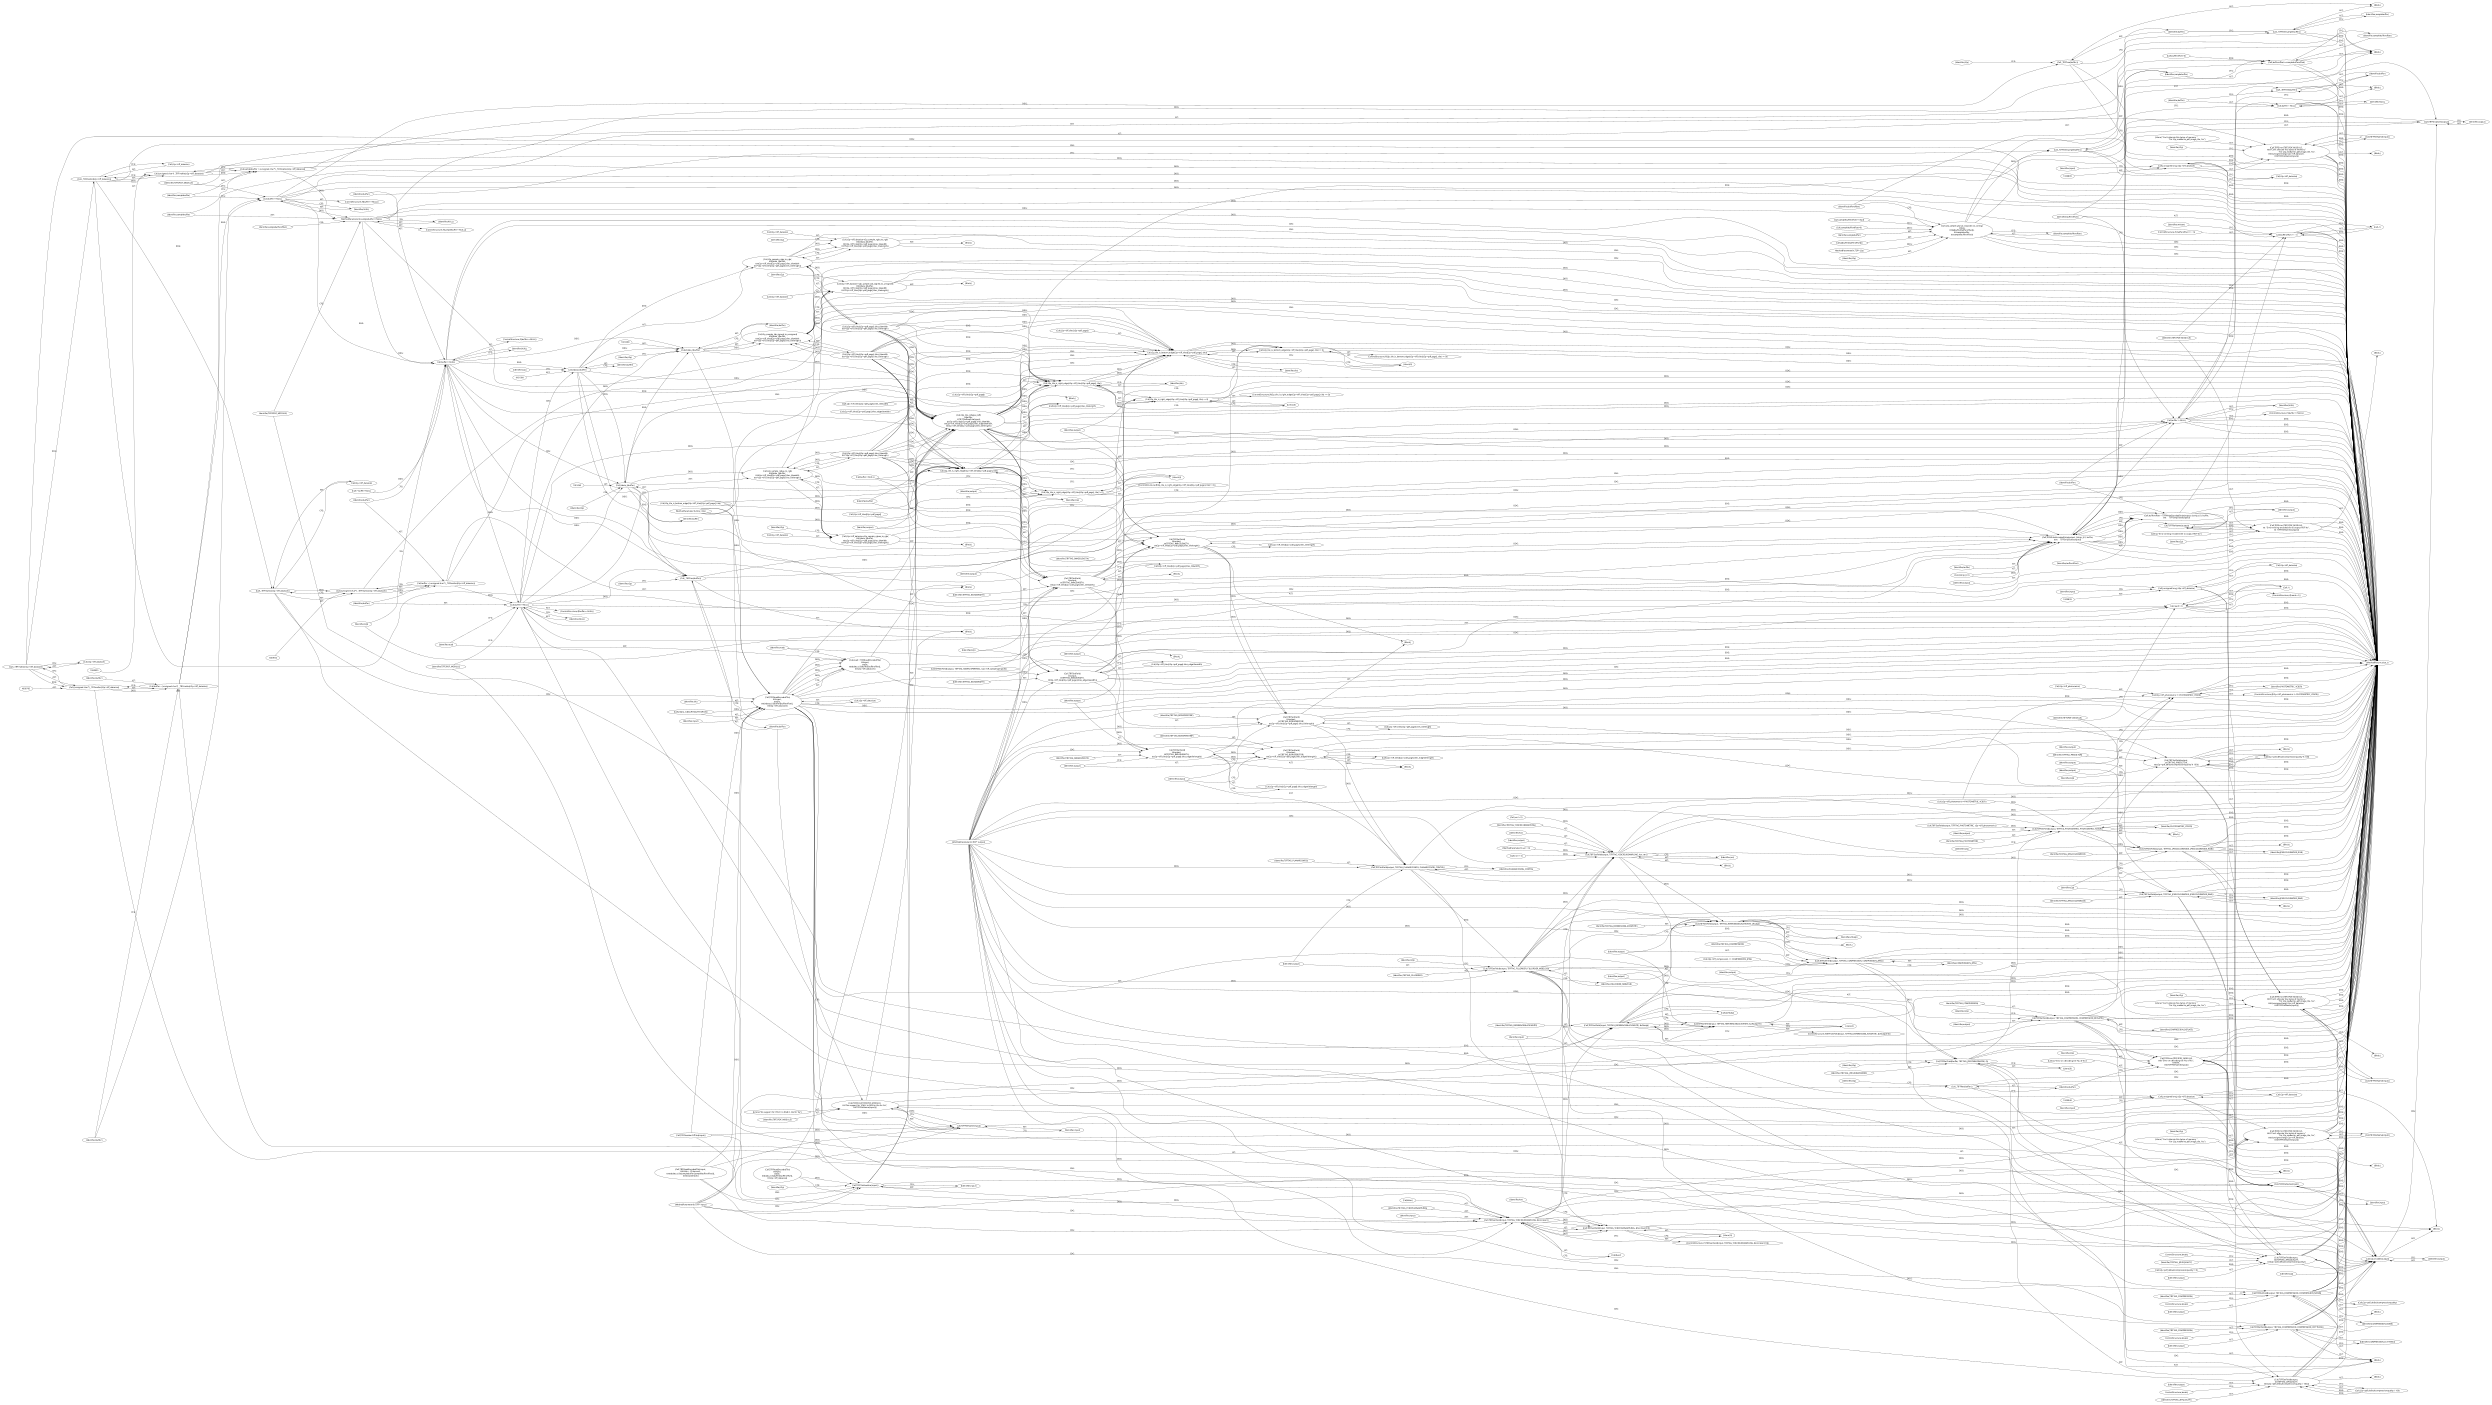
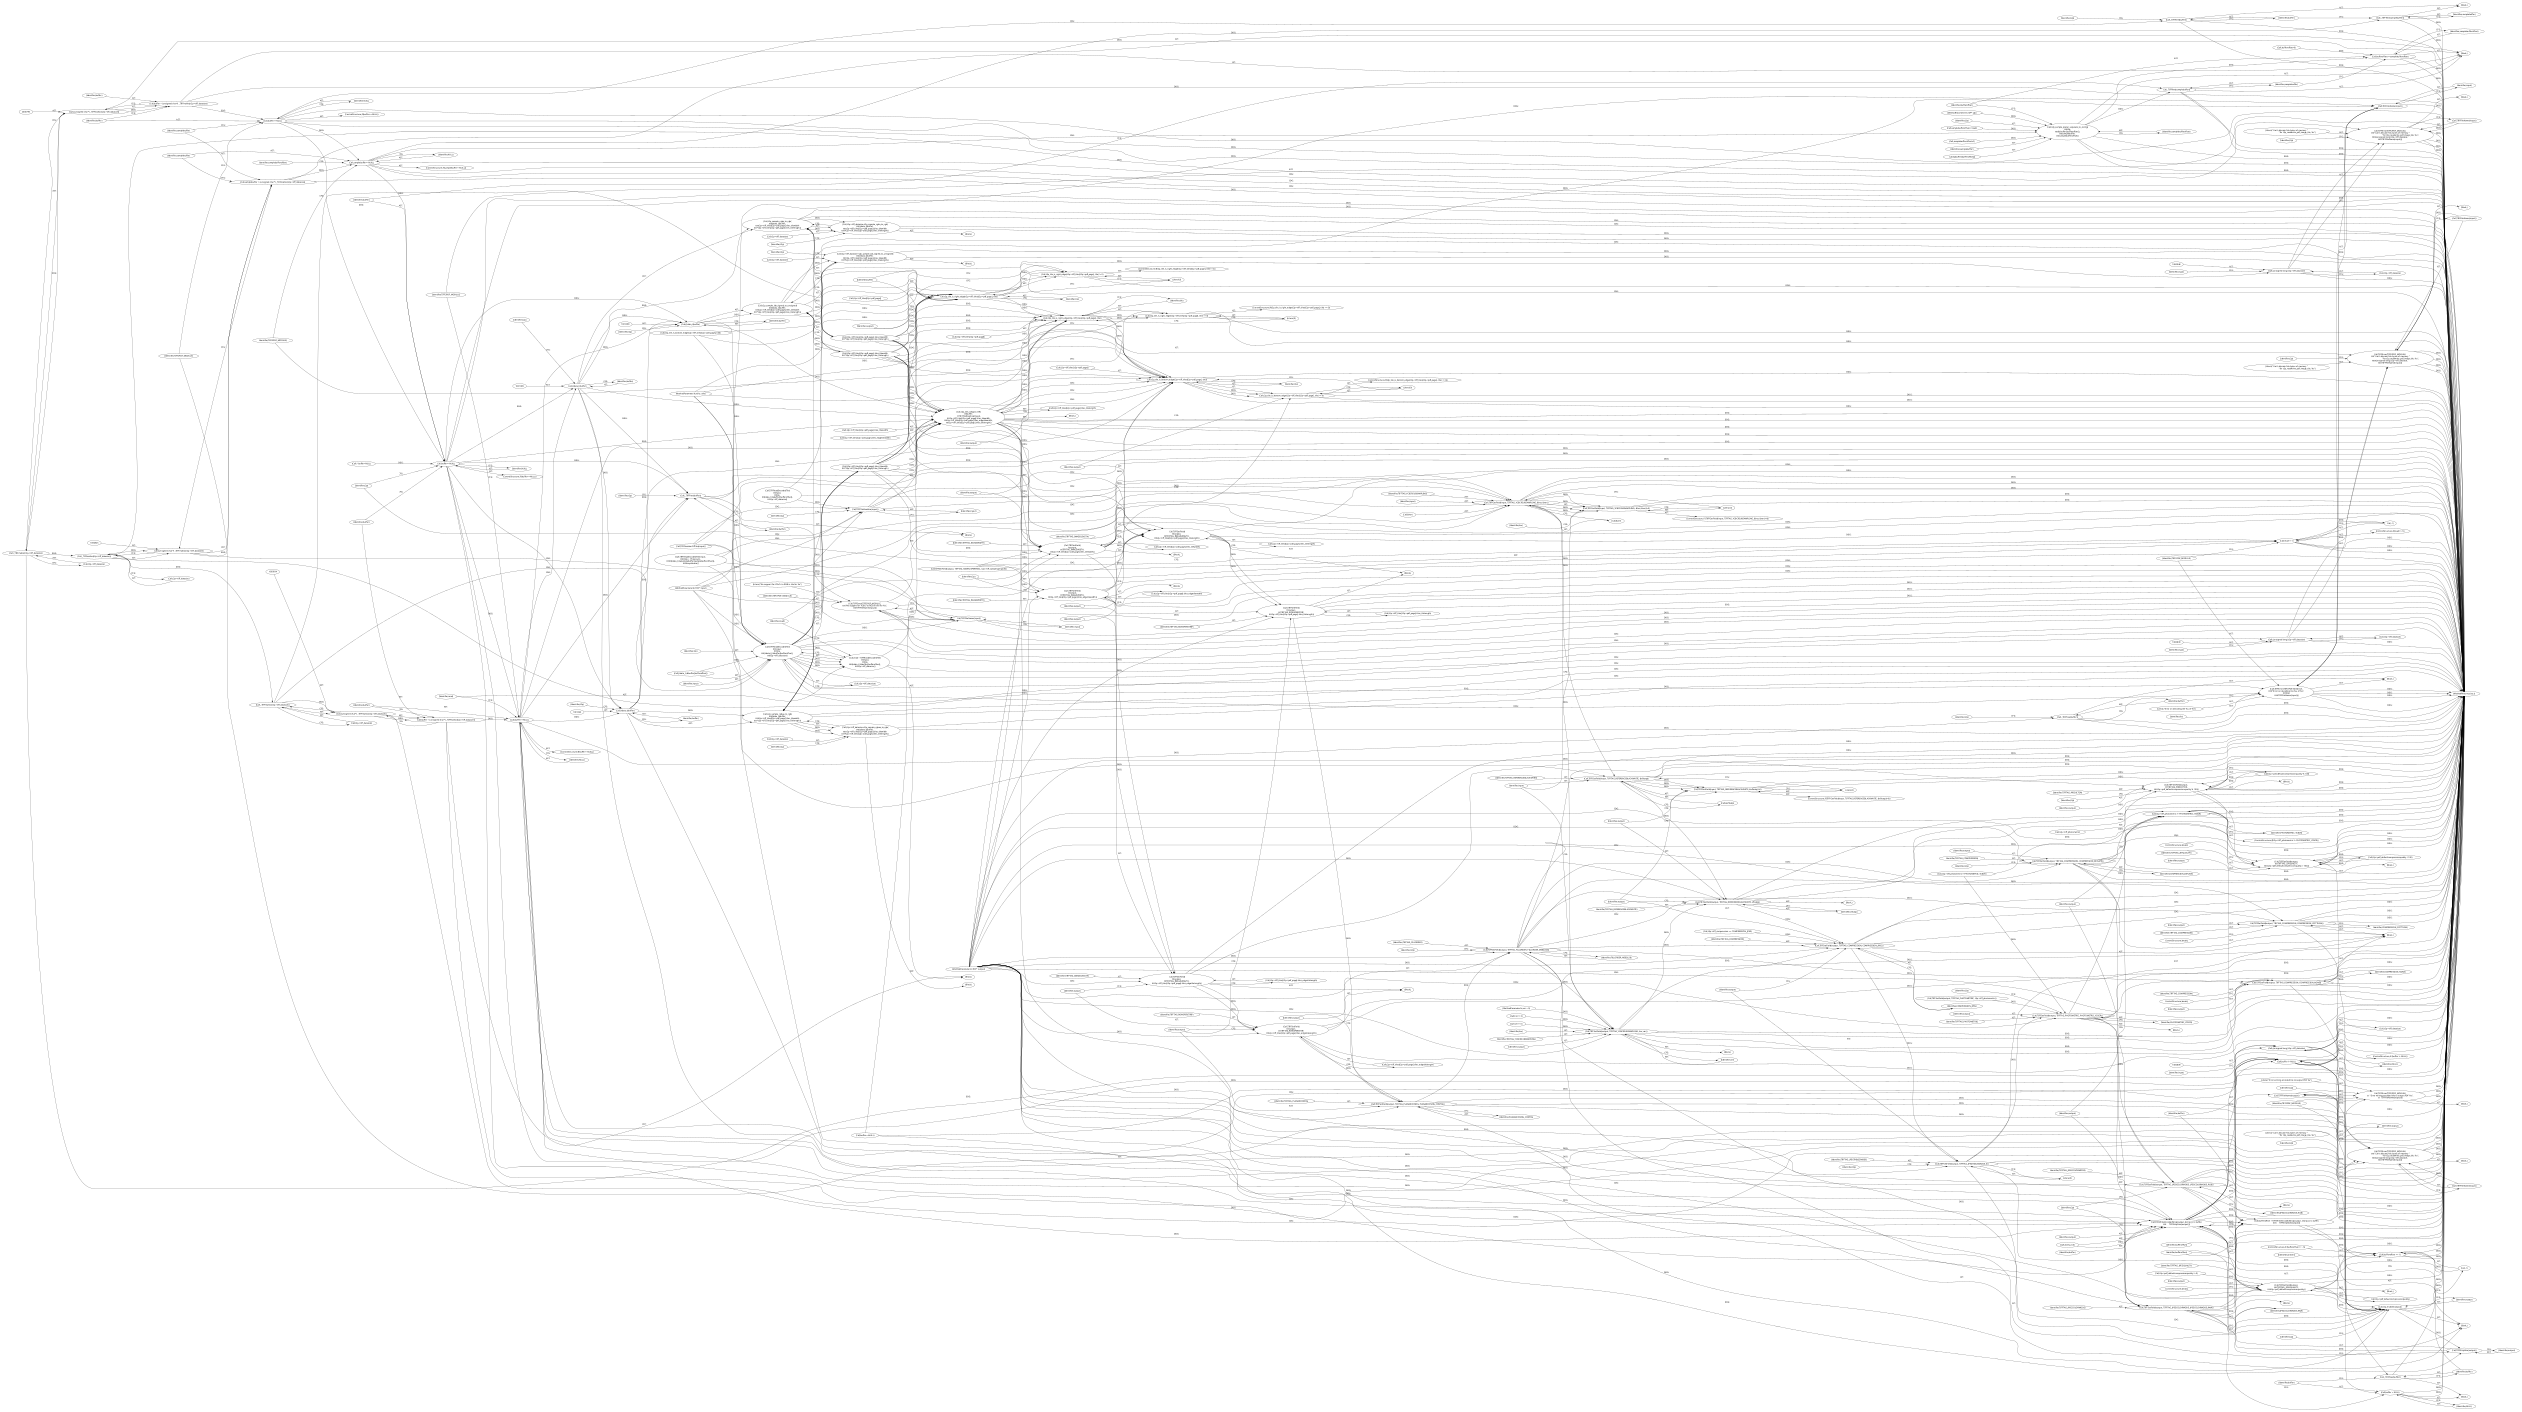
(362, 219) -> (362, 163)
none -> (2447, 1020)
(1962, 1061) -> (1962, 1164)
